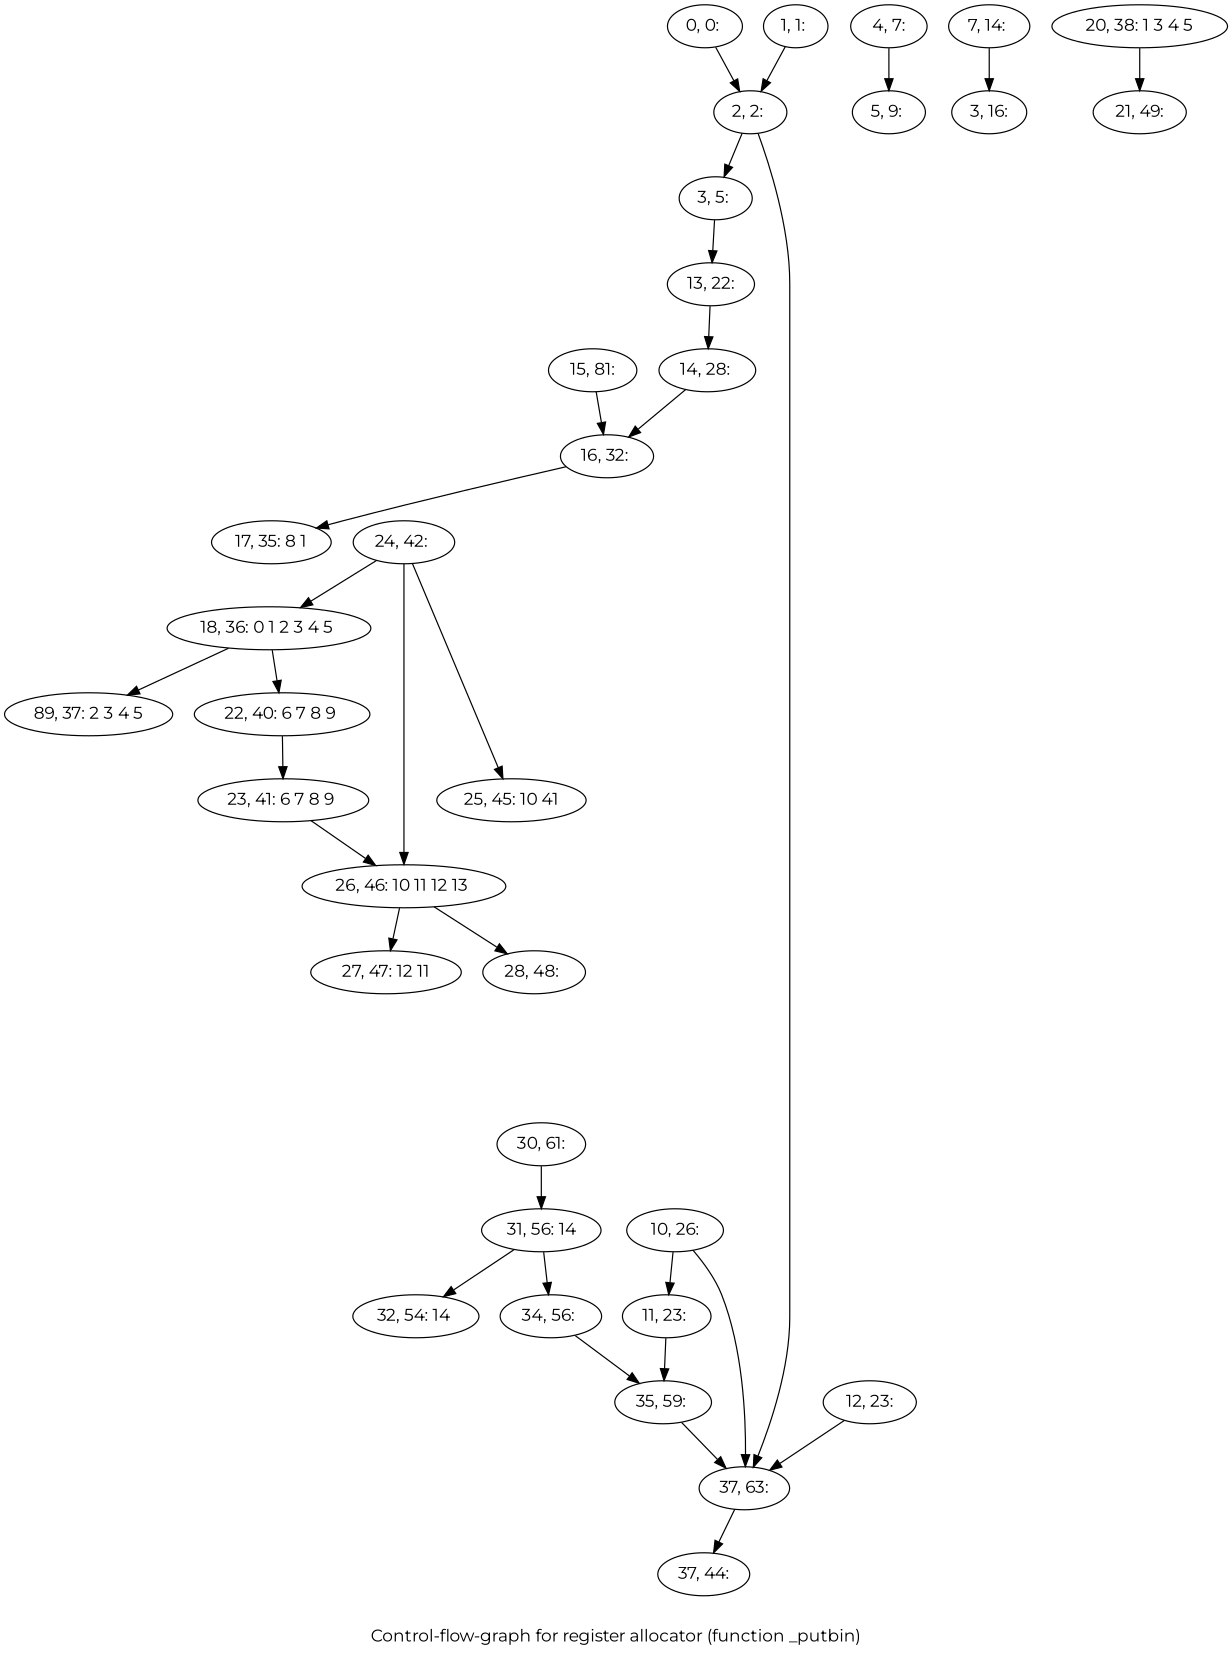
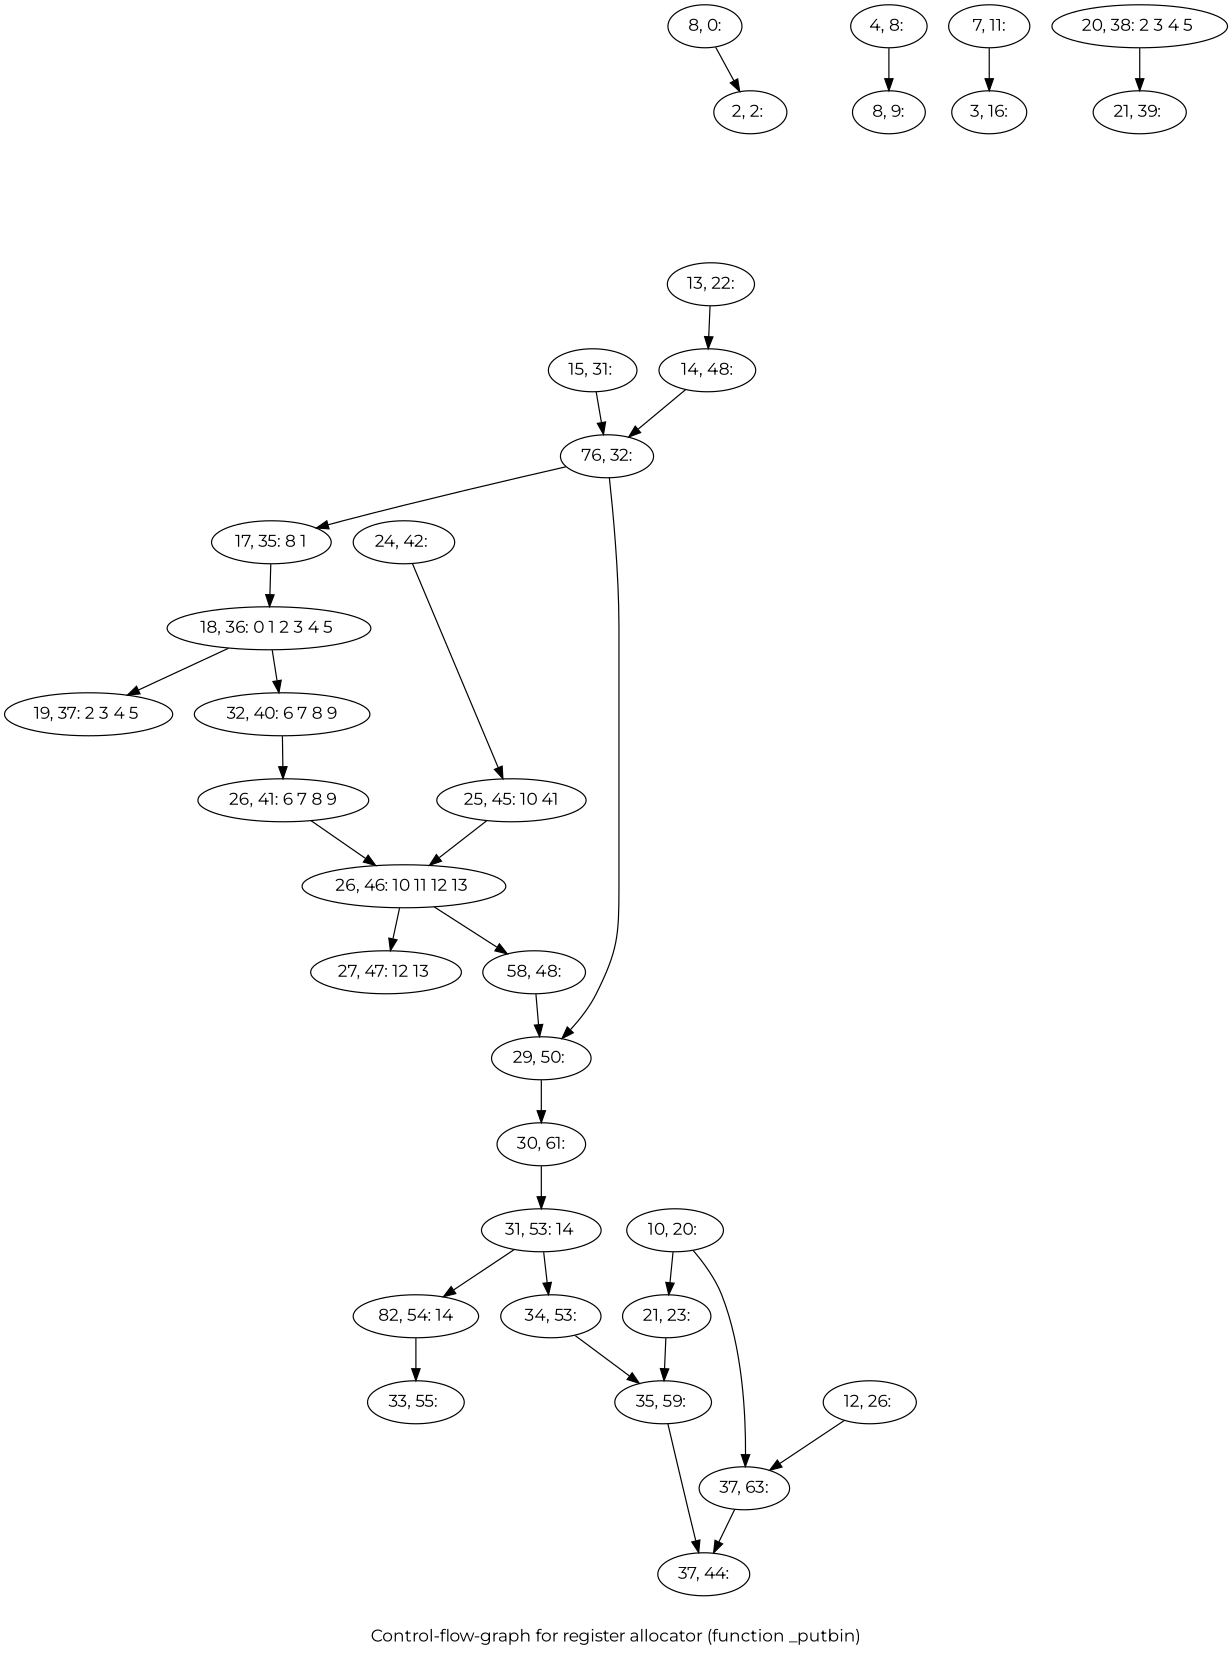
(705, 26) -> (705, 26)
(796, 26) -> none
(889, 26) -> (889, 26)
(989, 26) -> (989, 26)
(1140, 26) -> (1140, 26)
(889, 112) -> (889, 112)
(1140, 112) -> (1140, 112)
(716, 198) -> none
(593, 370) -> (593, 370)
(707, 370) -> (707, 370)
(607, 456) -> (607, 456)
(344, 581) -> (270, 579)
(404, 708) -> (463, 839)
(89, 714) -> (89, 714)
(282, 714) -> (282, 714)
(790, 795) -> none
(283, 800) -> (283, 800)
(386, 972) -> (386, 972)
(534, 972) -> (534, 972)
none -> (541, 1058)
(541, 1230) -> (541, 1230)
(675, 1230) -> (675, 1230)
(416, 1316) -> (416, 1316)
(551, 1316) -> (551, 1316)
(667, 1316) -> (667, 1316)
none -> (416, 1402)
(870, 1402) -> (870, 1402)
(700, 1441) -> (682, 1482)
